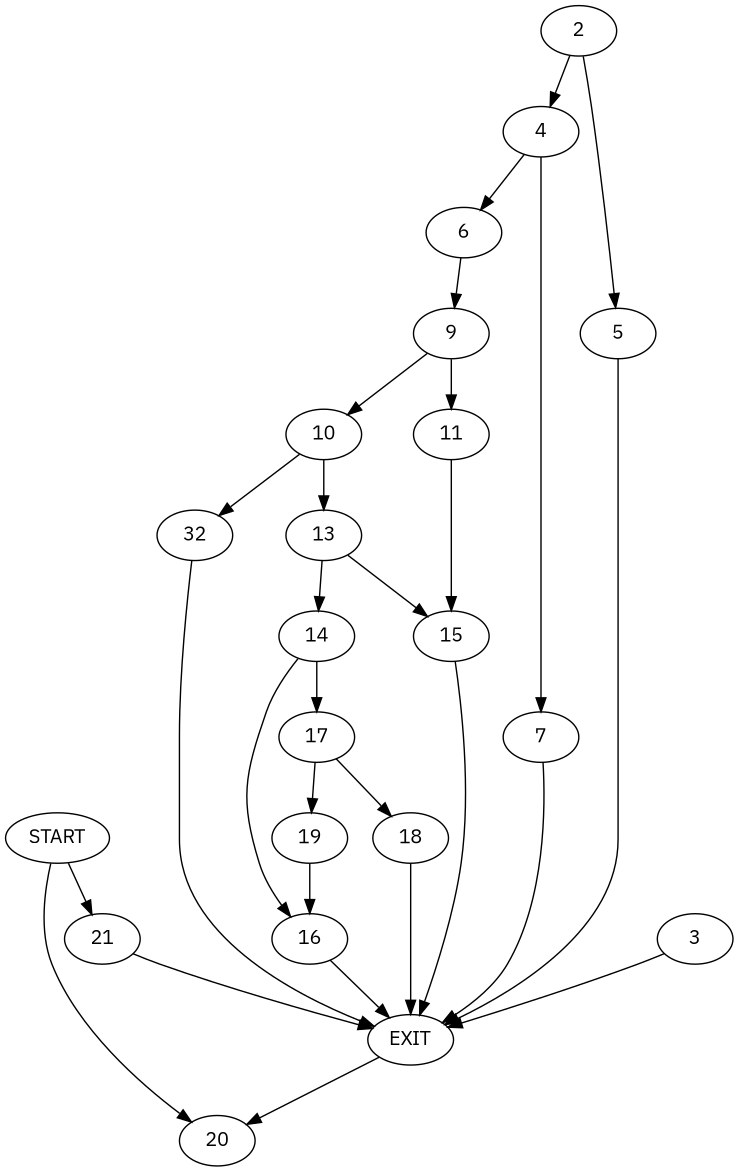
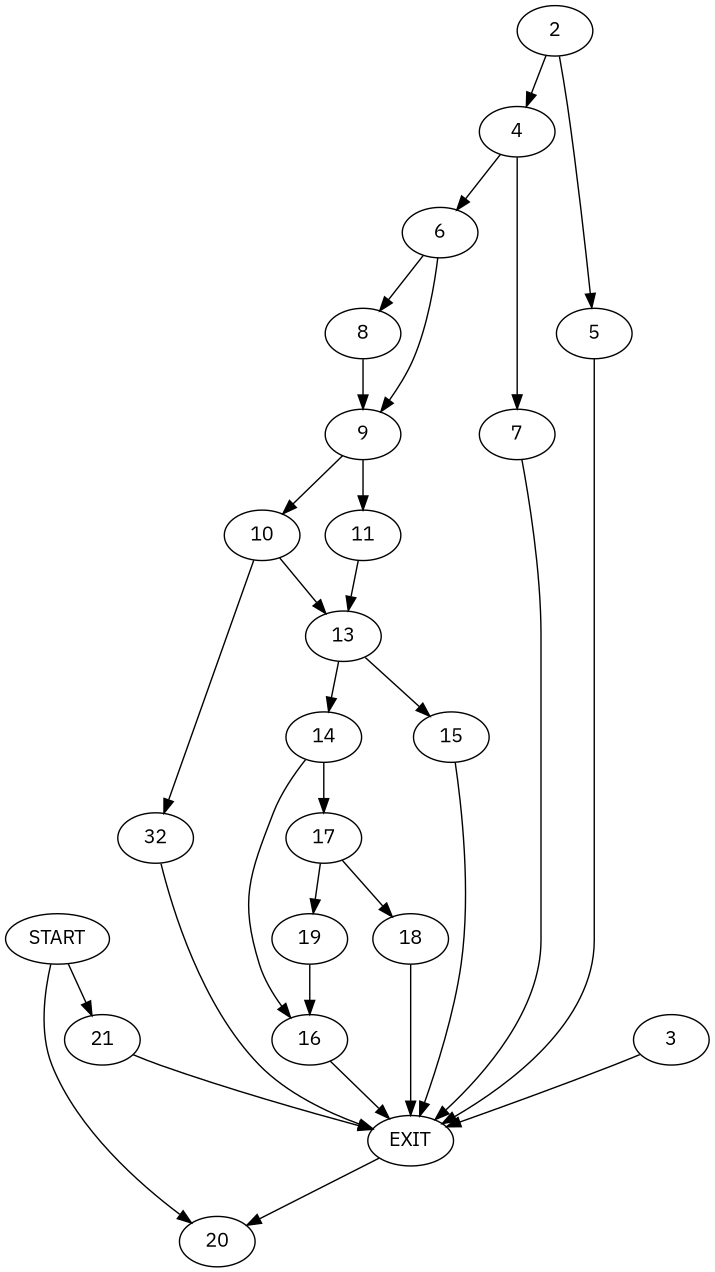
none -> (363, 334)
(451, 528) -> (355, 578)
